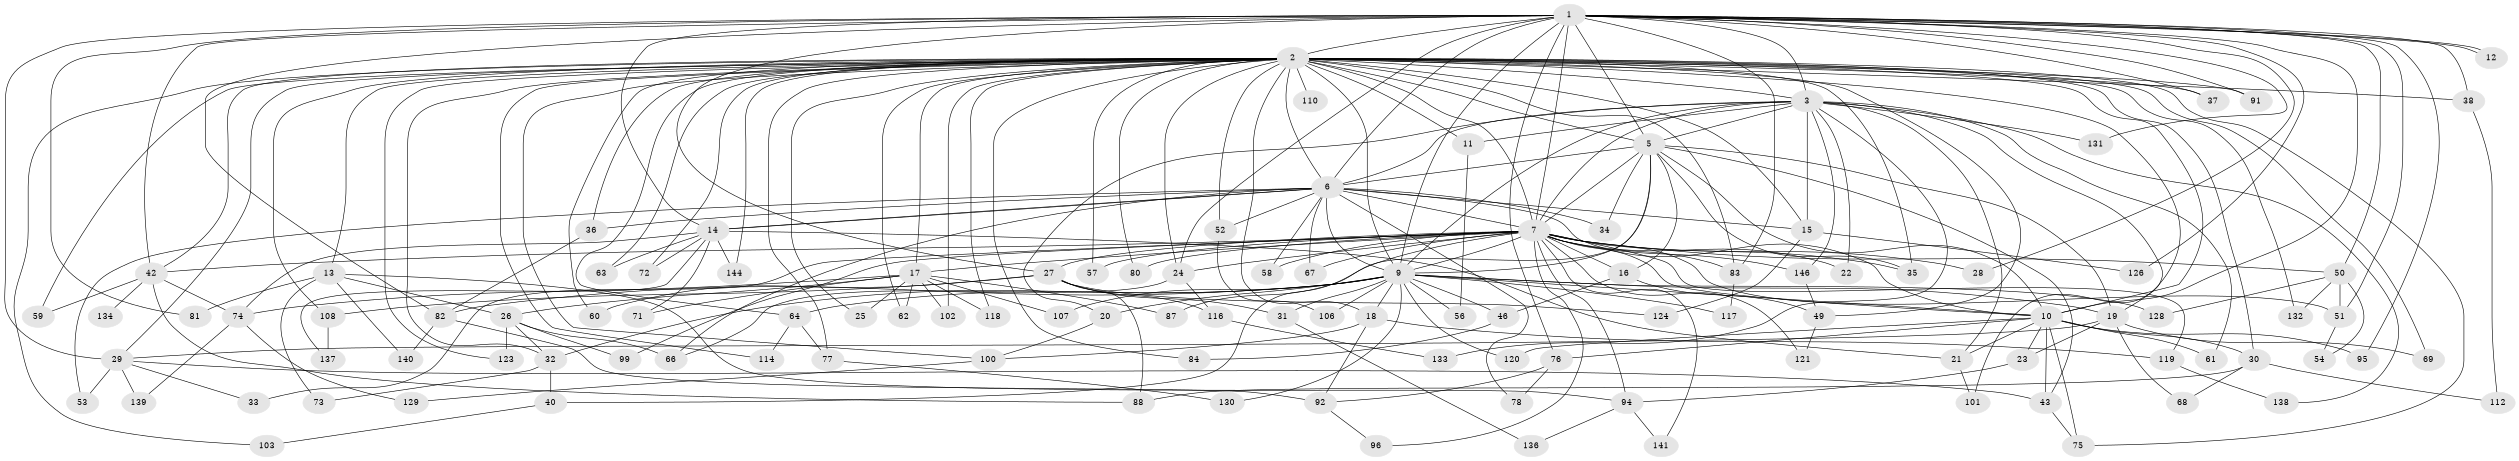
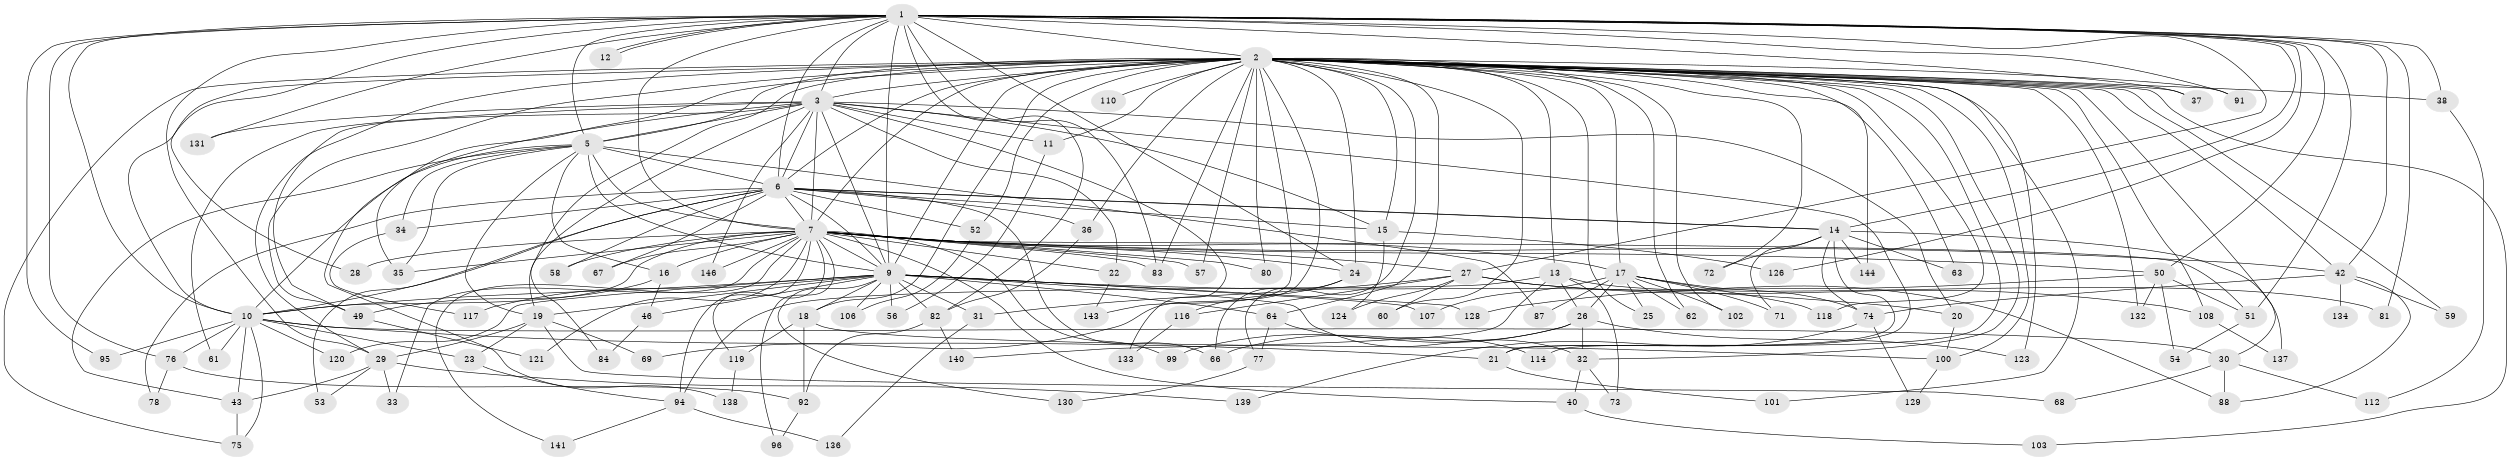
(1732, 295) -> (331, 279)
(1811, 295) -> (556, 115)
none -> (1091, 317)
